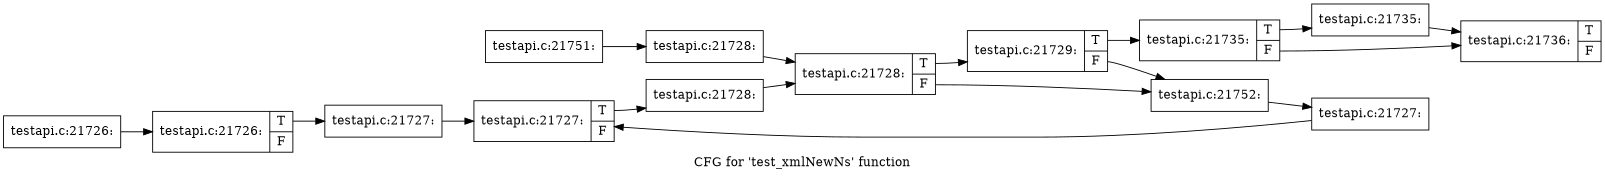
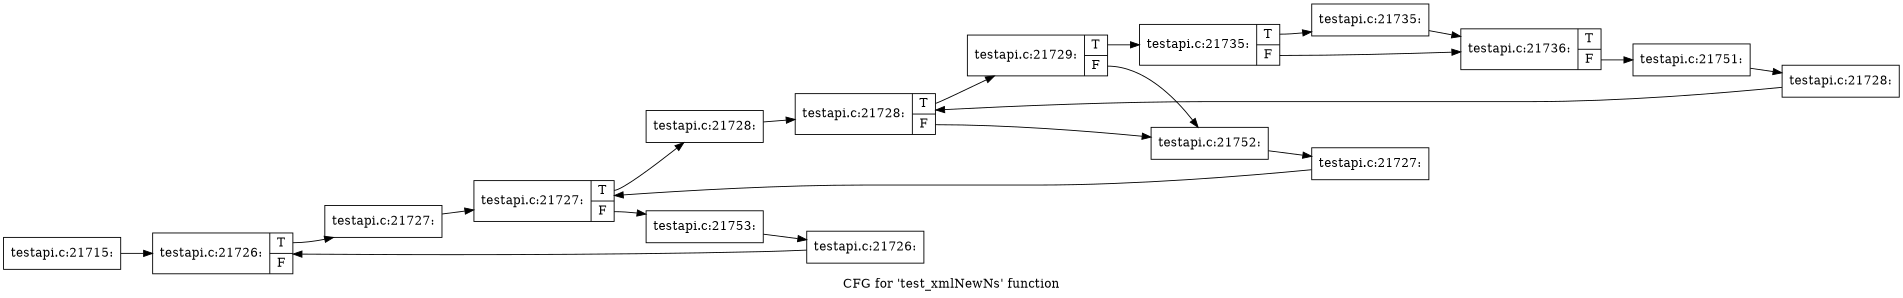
none -> (1612, 60)
none -> (705, 227)
none -> (62, 253)
